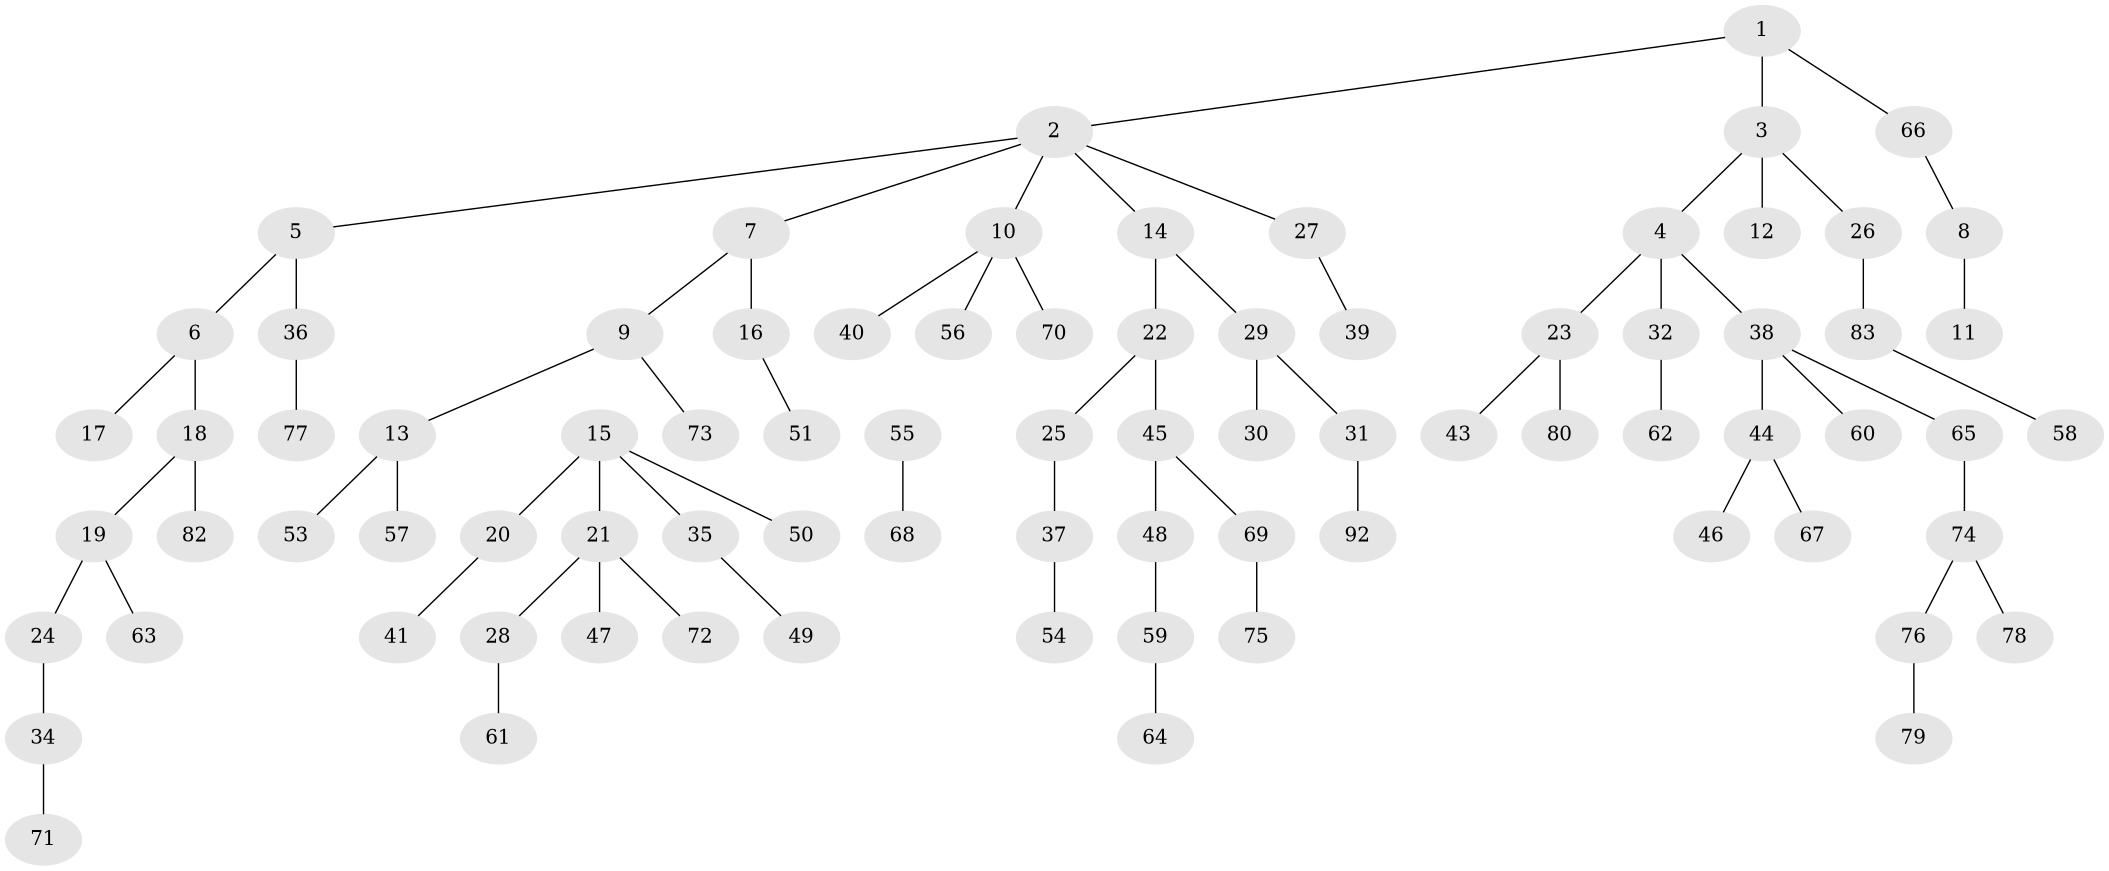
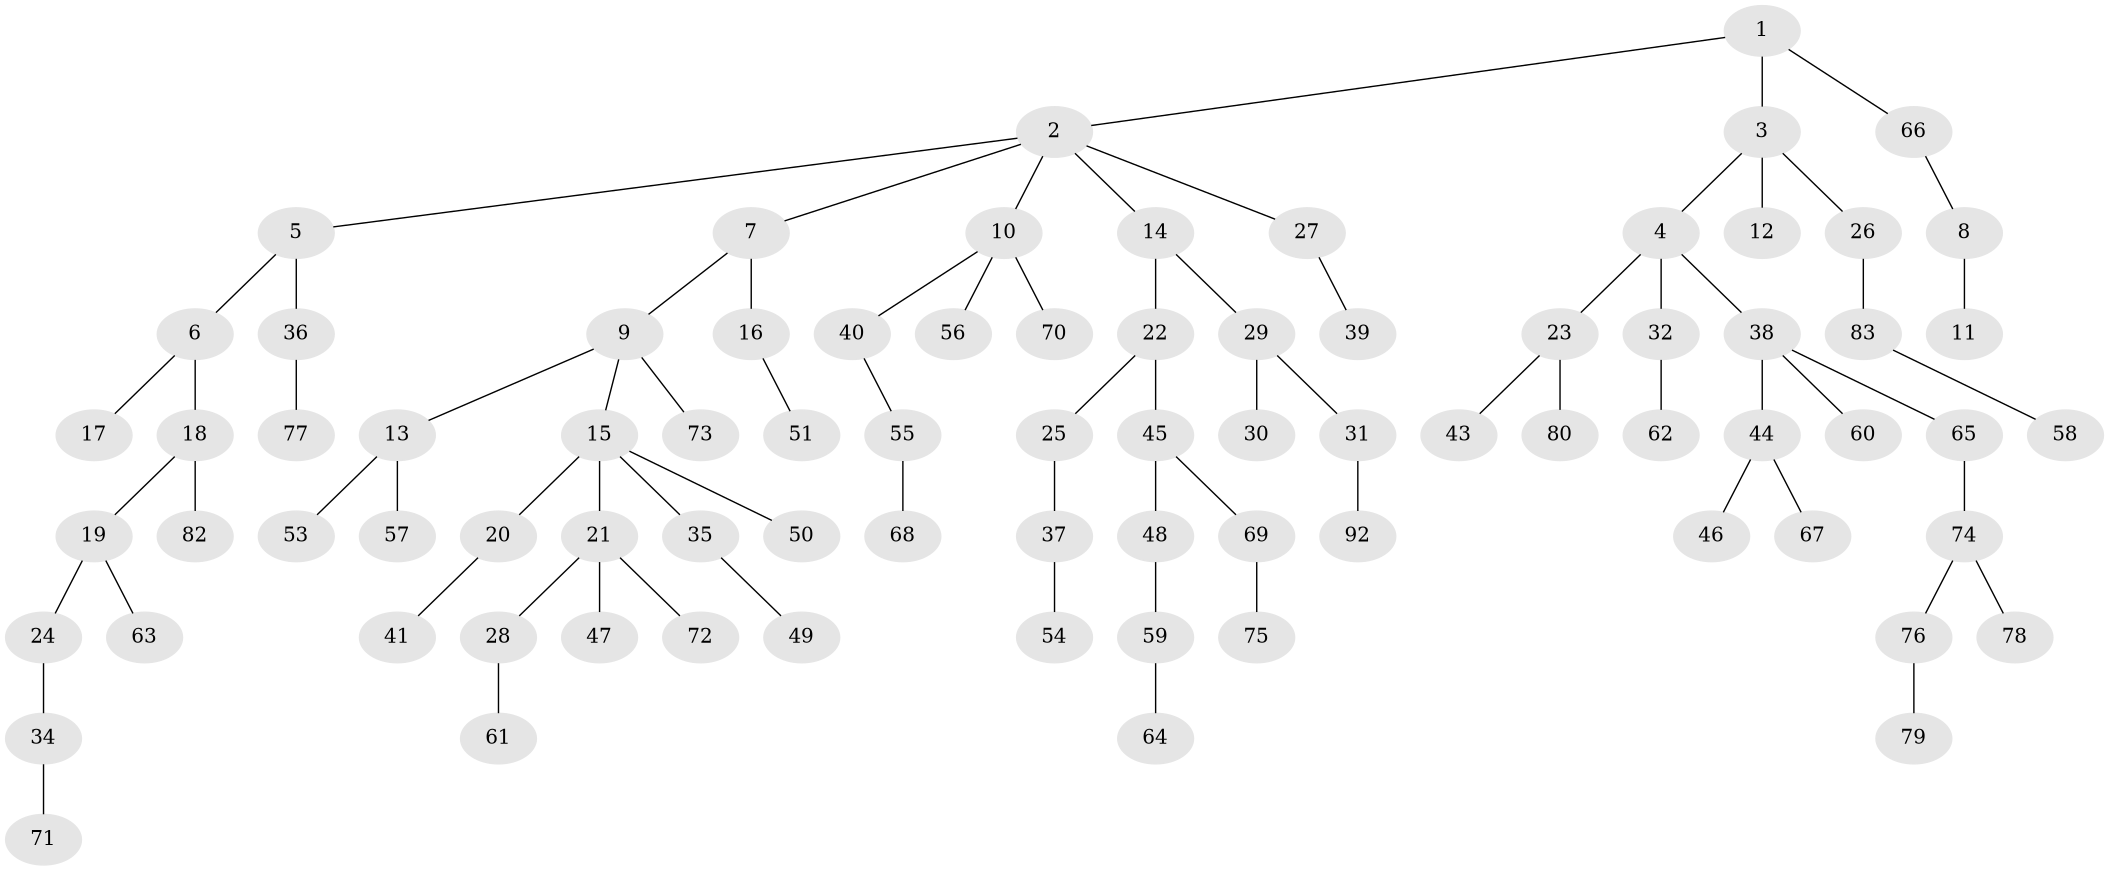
none -> (612, 385)
none -> (878, 385)
